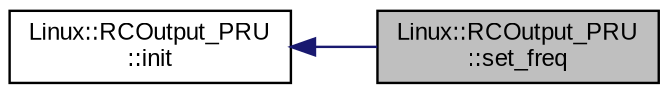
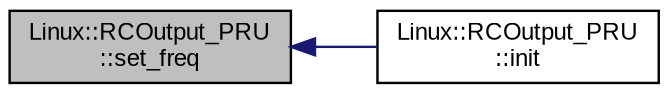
(346, 47) -> (346, 47)
